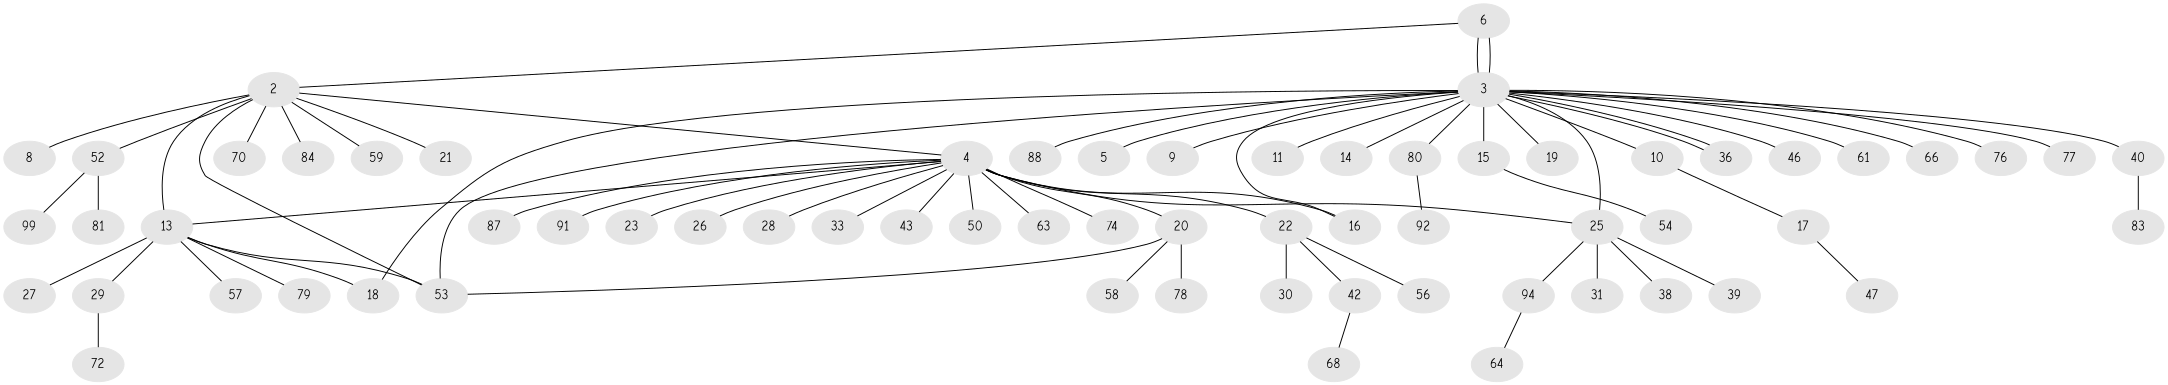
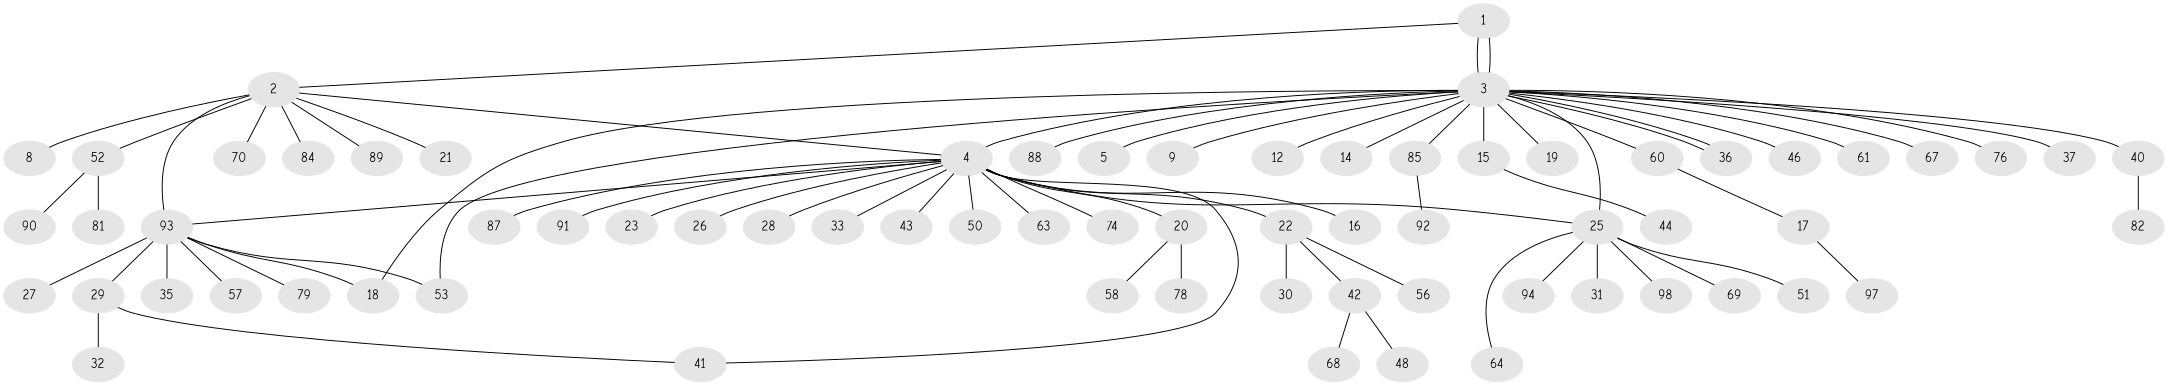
(1484, 21) -> (1484, 21)
(1247, 138) -> (1220, 102)
(377, 158) -> (377, 158)
(1278, 158) -> (1278, 158)
(1415, 158) -> (1415, 158)
(1657, 158) -> (1657, 158)
(1932, 158) -> (1932, 158)
(2070, 158) -> (2070, 158)
(268, 209) -> none
(30, 227) -> (30, 227)
(167, 227) -> (167, 227)
(1666, 227) -> (1666, 227)
(2138, 227) -> (2138, 227)
(816, 280) -> none
none -> (167, 296)
(1666, 296) -> (1666, 296)
(1735, 296) -> (1735, 296)
none -> (1803, 296)
(1872, 296) -> (1872, 296)
(1513, 330) -> (1501, 270)
(98, 364) -> (98, 364)
none -> (700, 364)
none -> (1403, 364)
